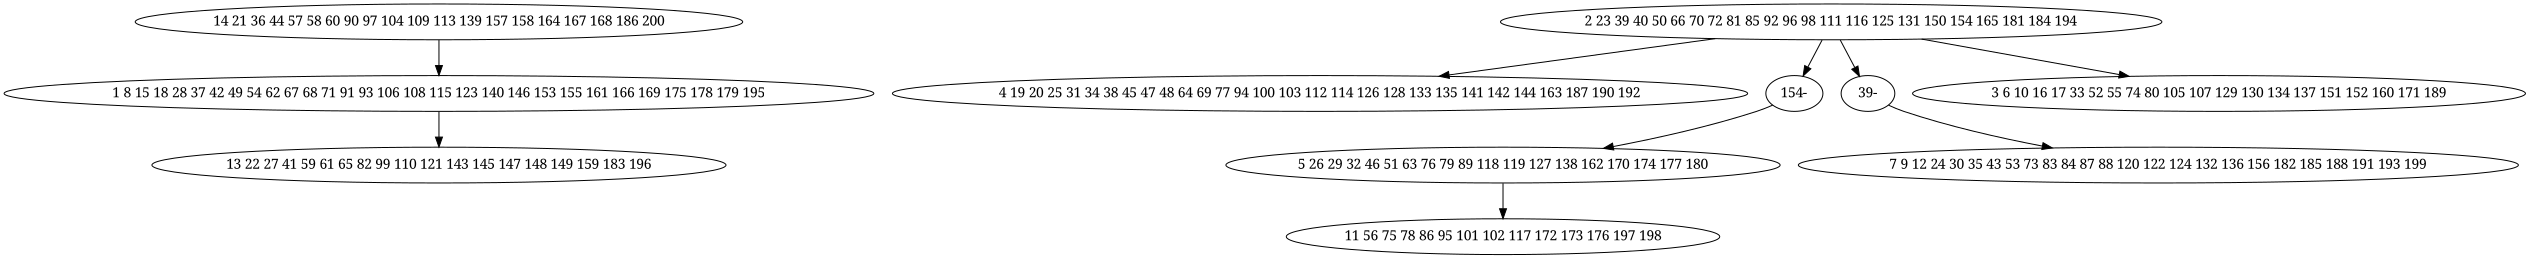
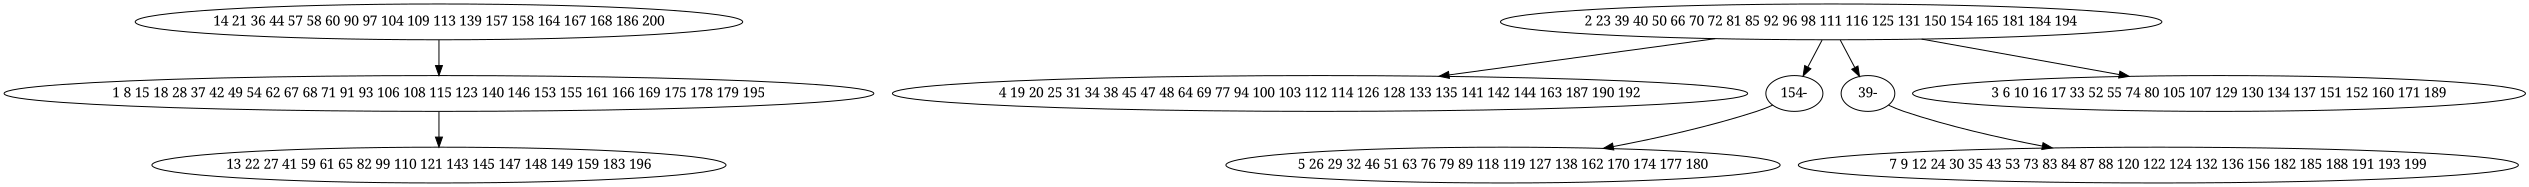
(1503, 237) -> none
